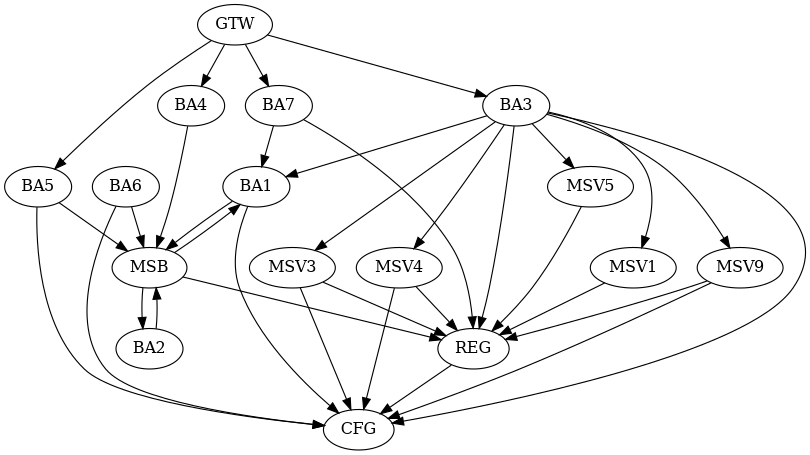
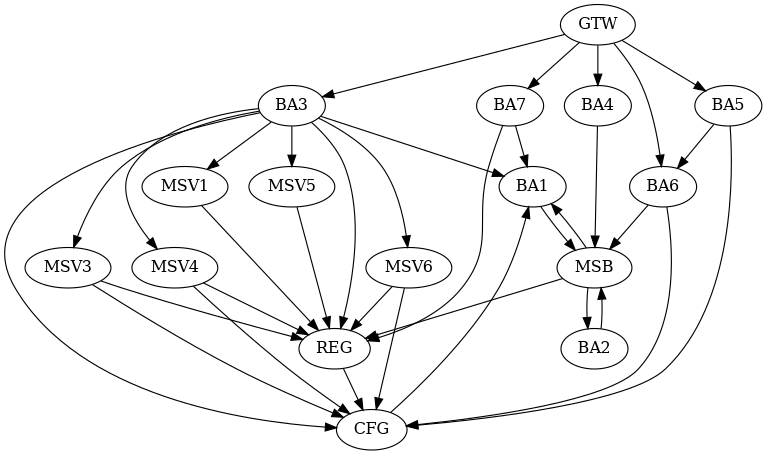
none -> (646, 95)
(89, 224) -> (699, 142)
(740, 268) -> (409, 268)
(254, 318) -> (474, 325)
